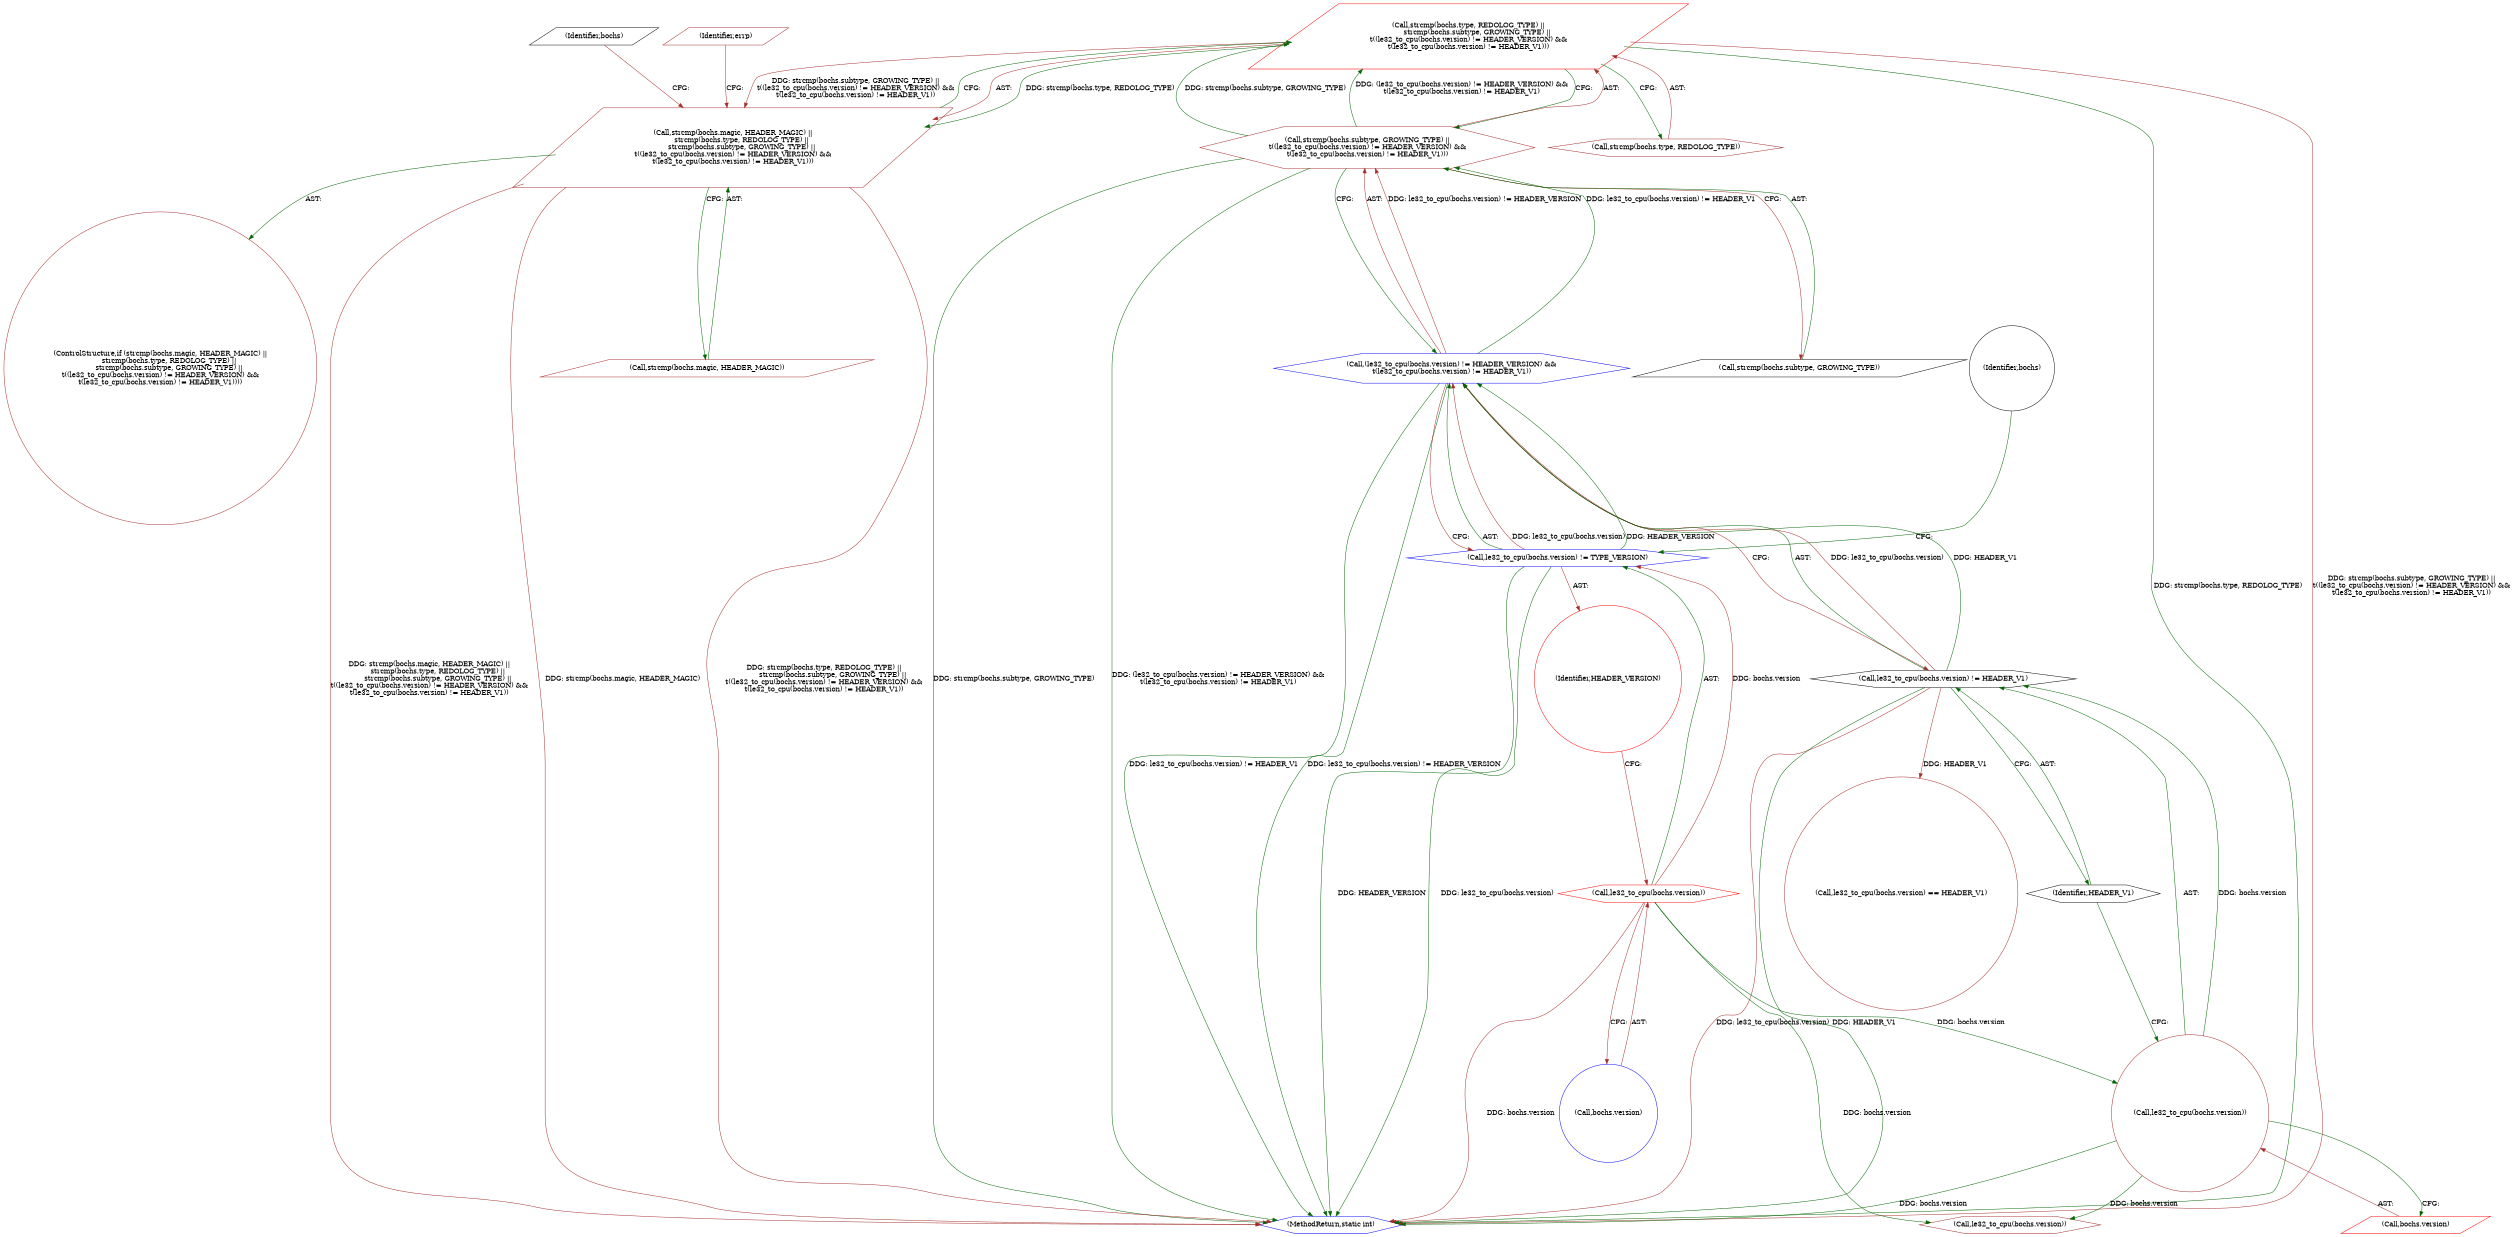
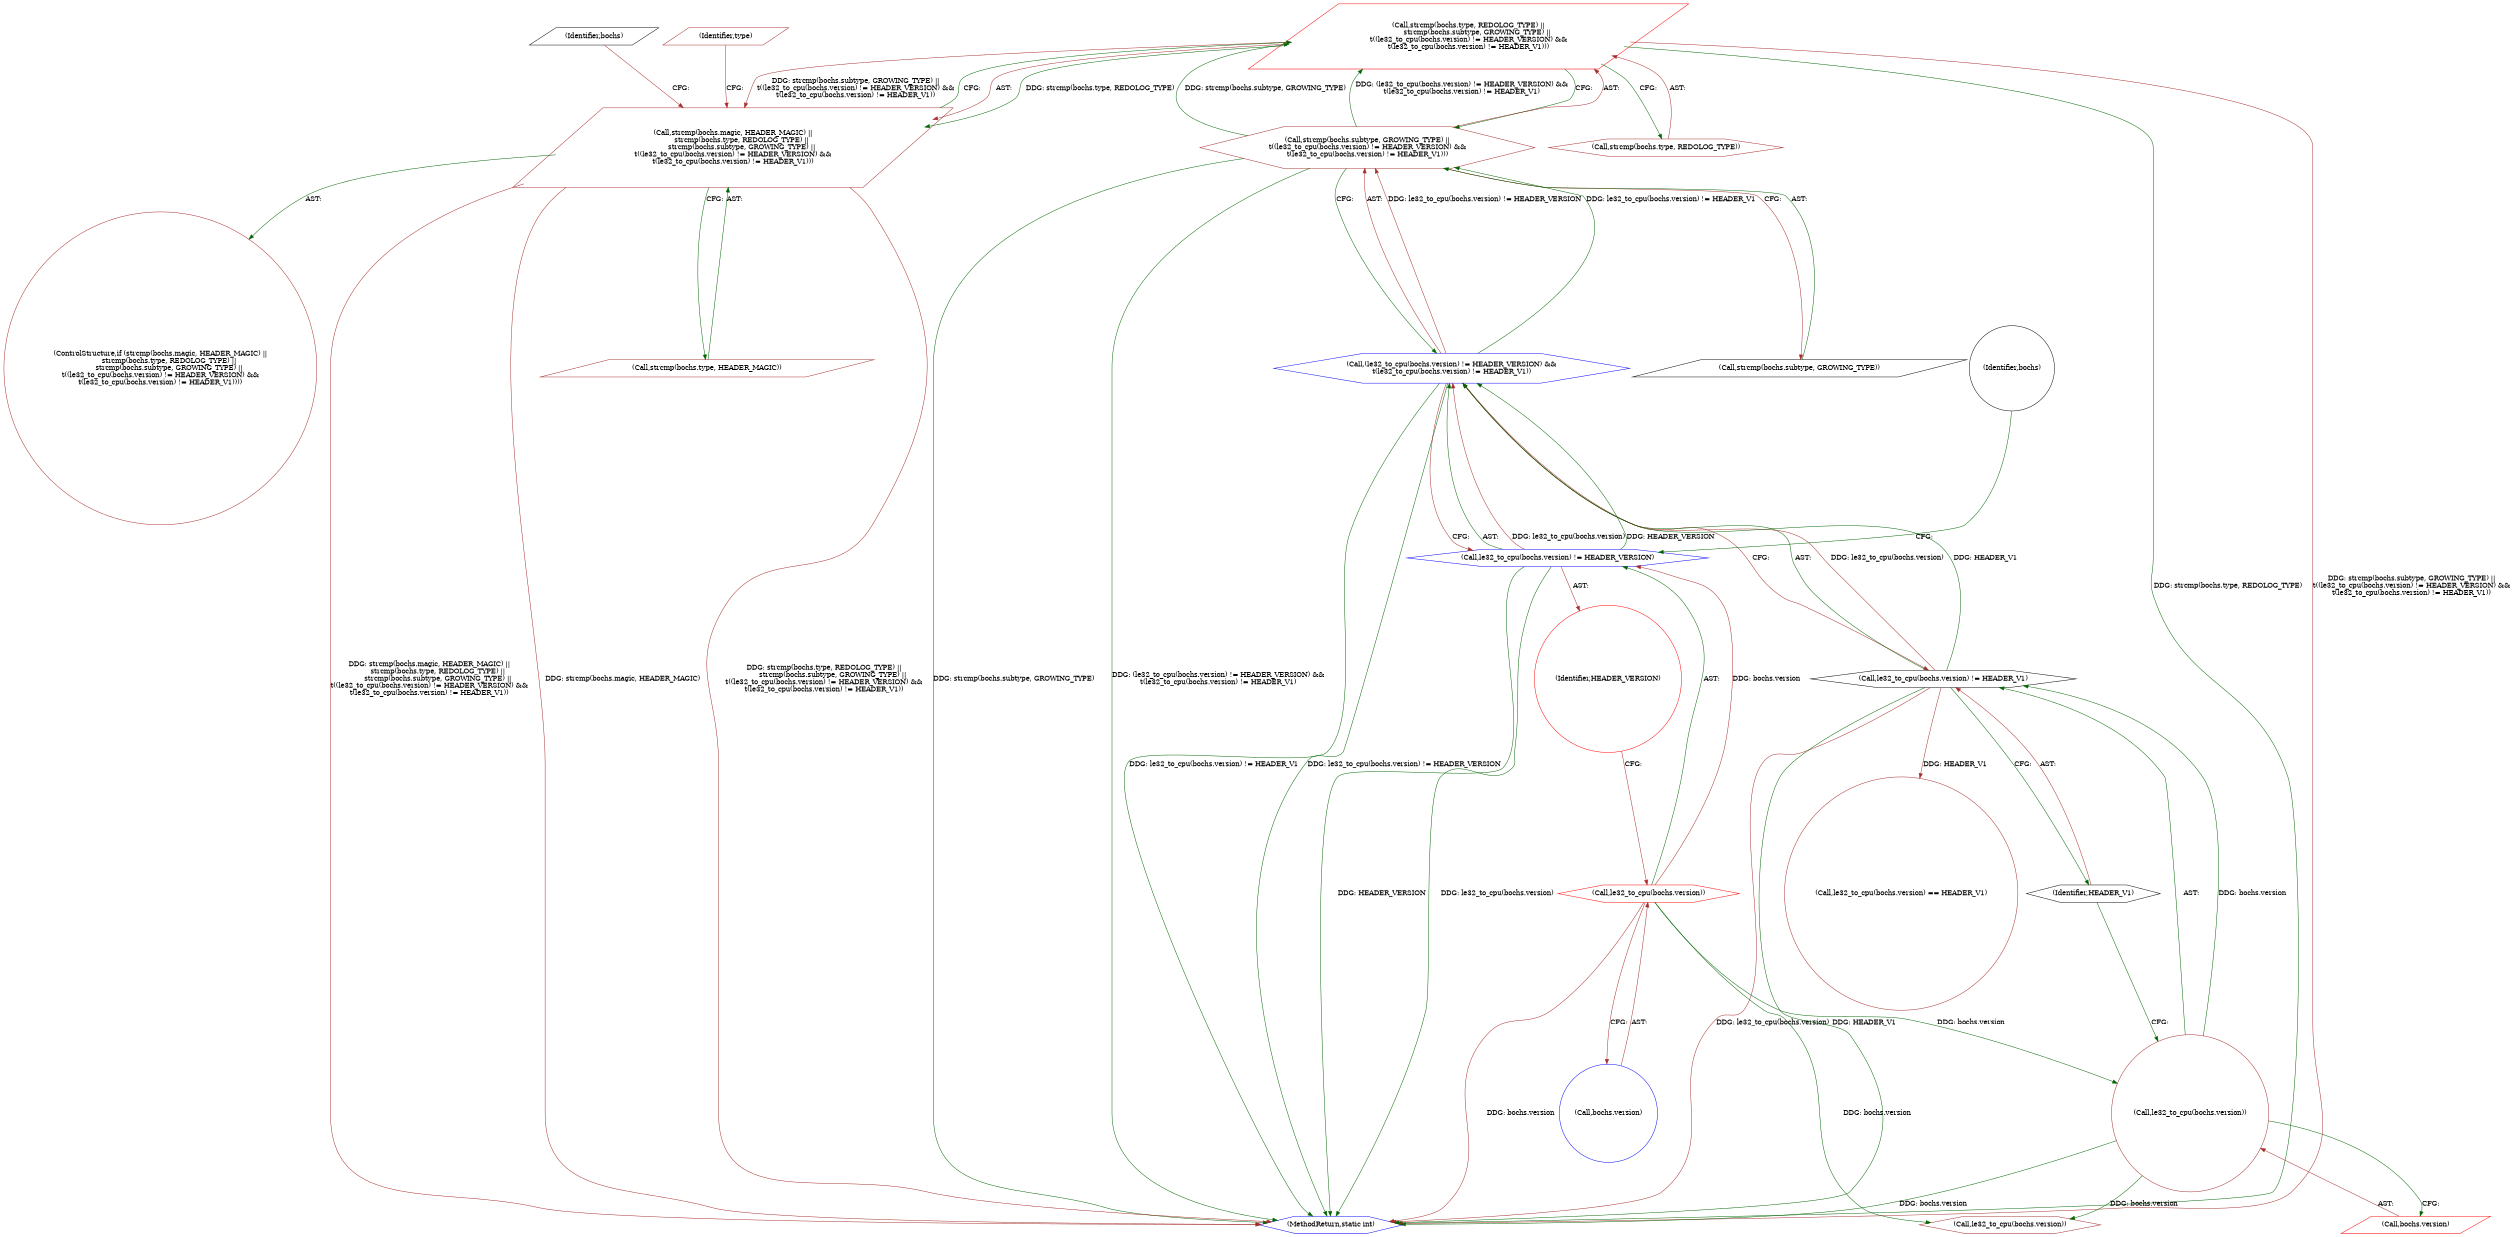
(726, 36) -> (726, 36)
(707, 368) -> (707, 368)
(1558, 558) -> (1558, 558)
(2045, 774) -> (2045, 774)
